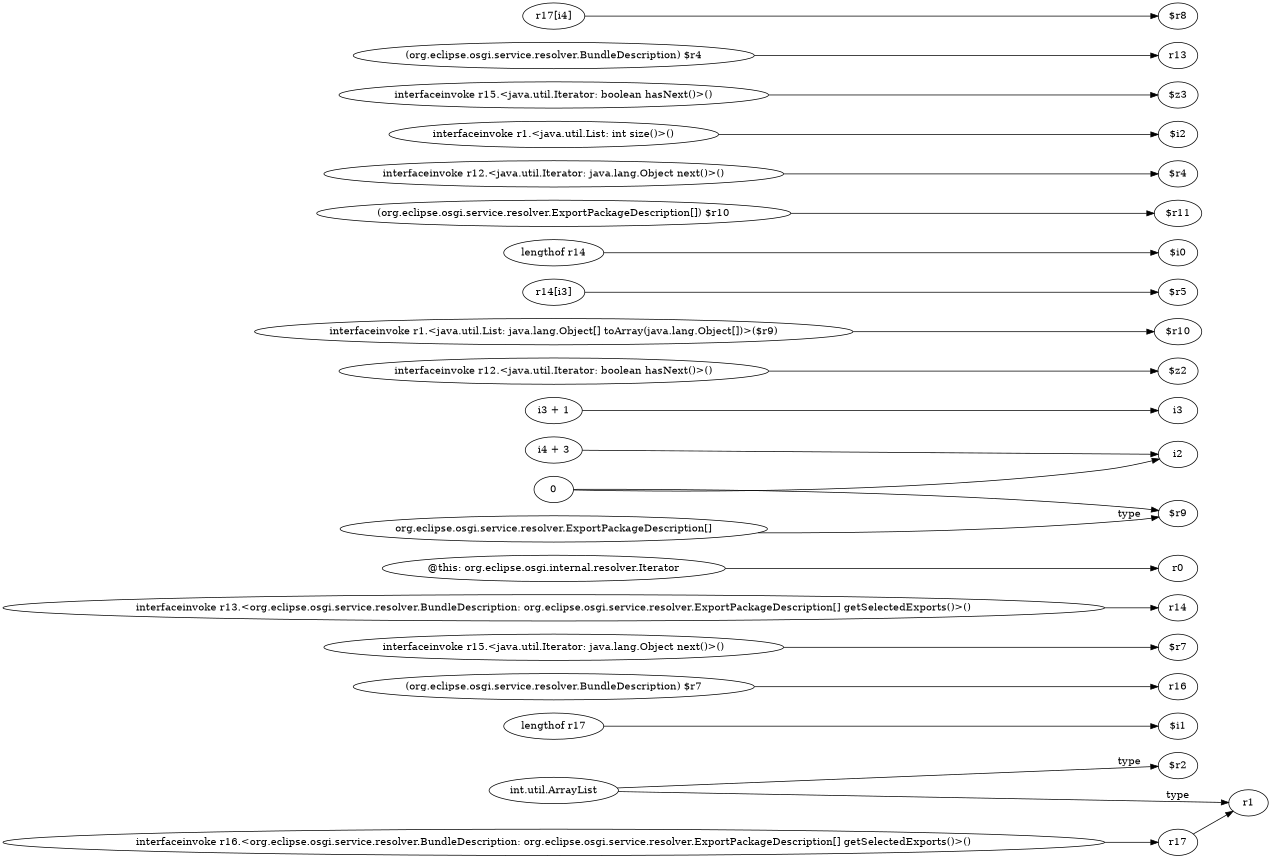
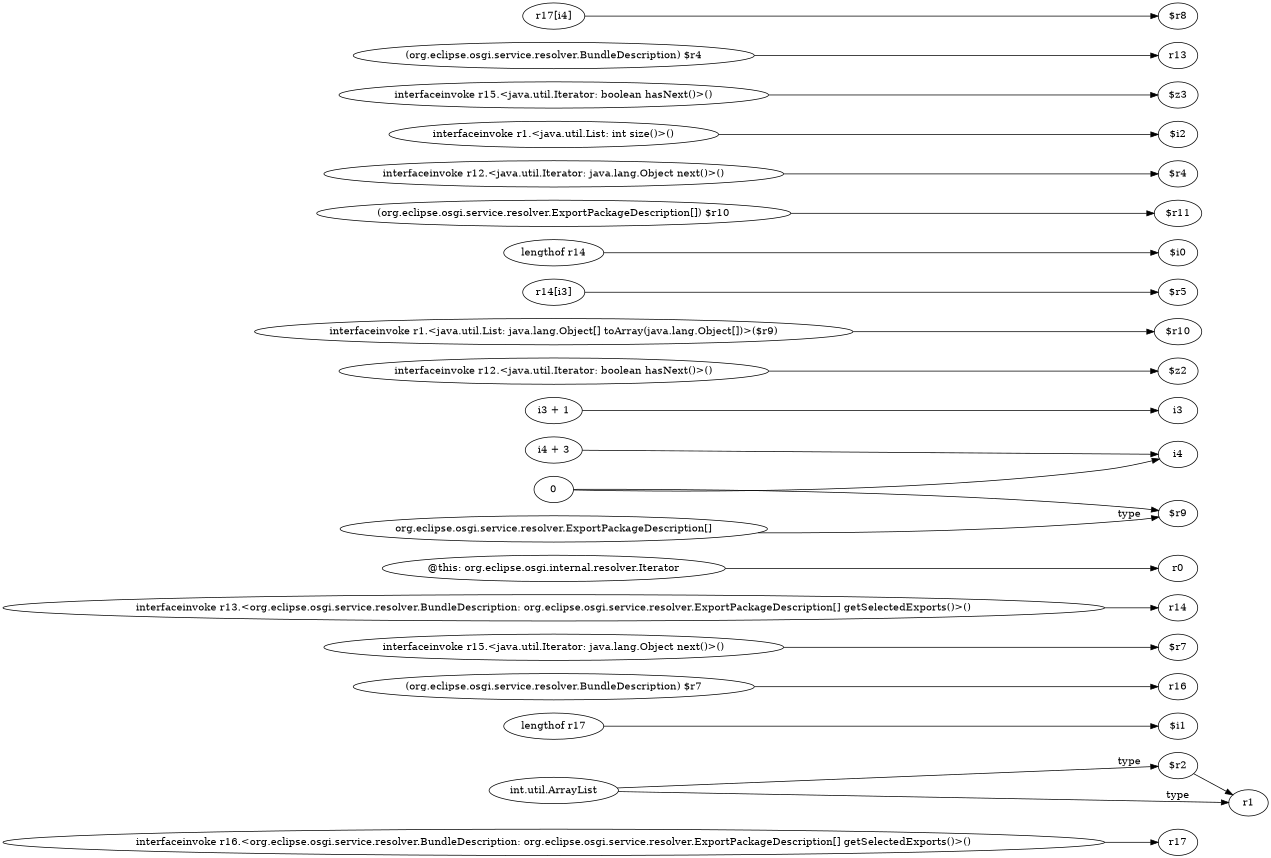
(1178, 454) -> (1178, 454)
(1210, 824) -> (1210, 782)
